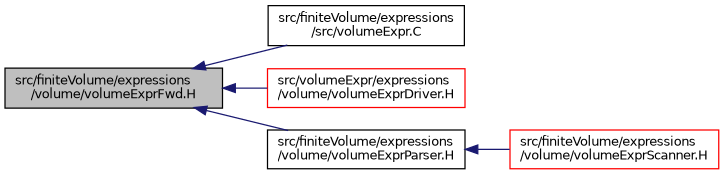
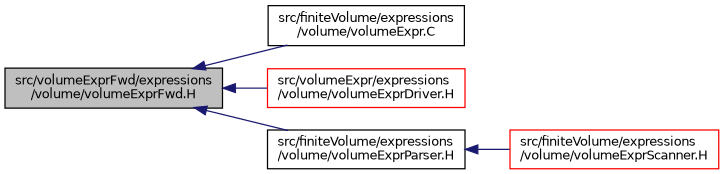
(366, 26) -> (366, 26)
(114, 88) -> (114, 88)
